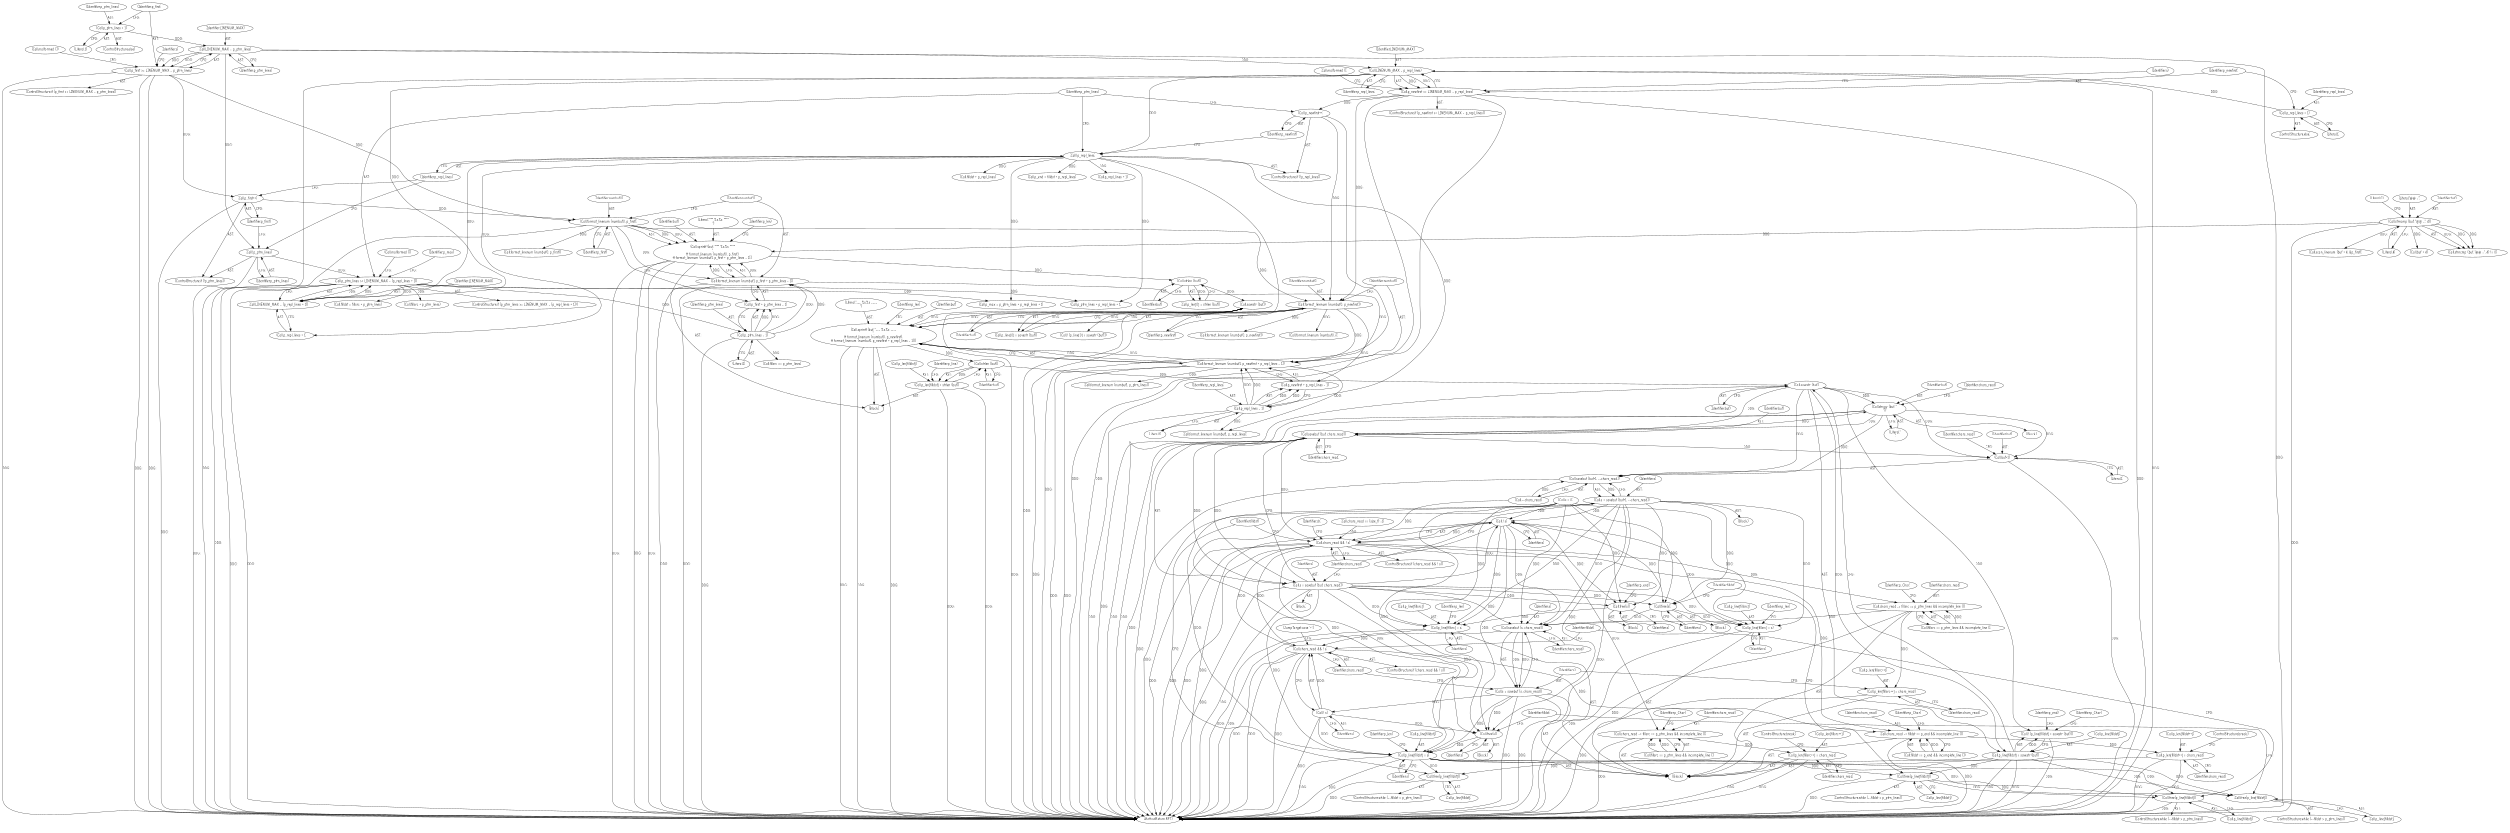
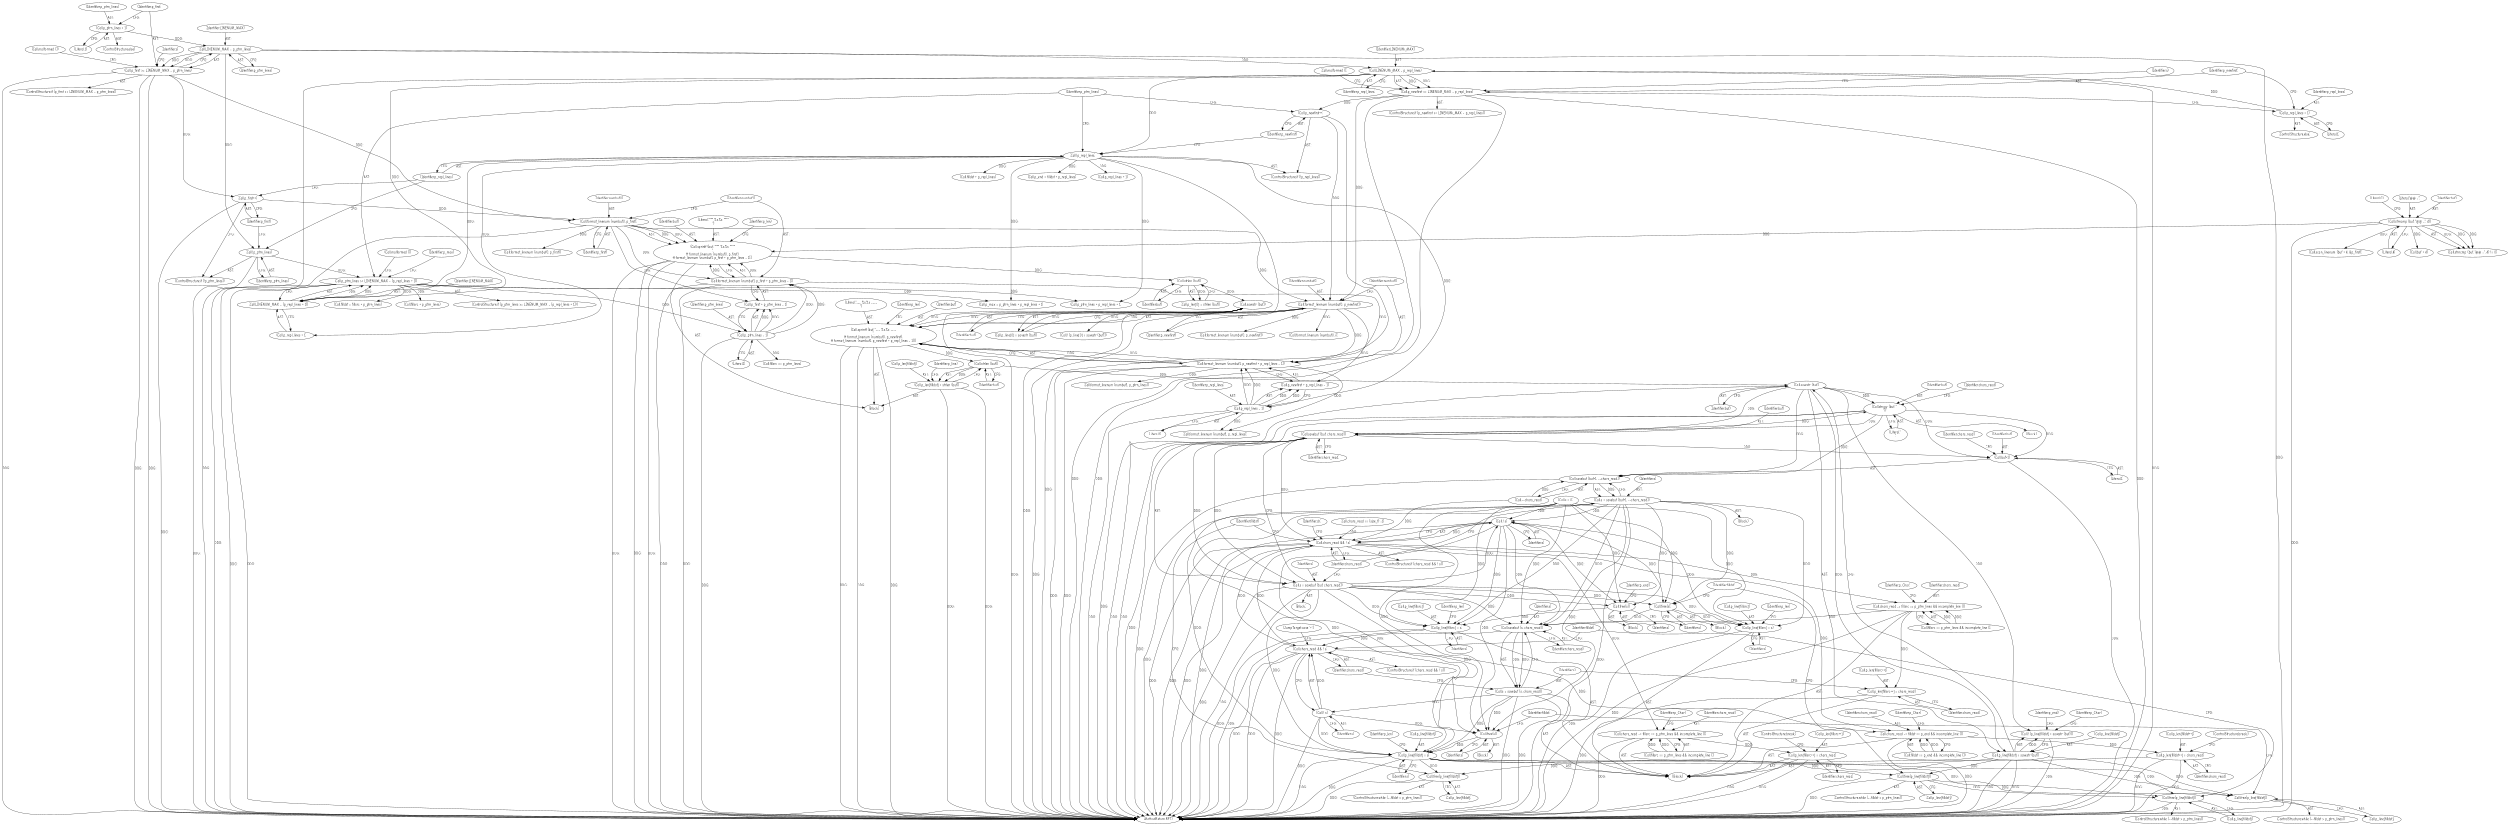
(1432, 80) -> (1880, 96)
(232, 235) -> (232, 235)
